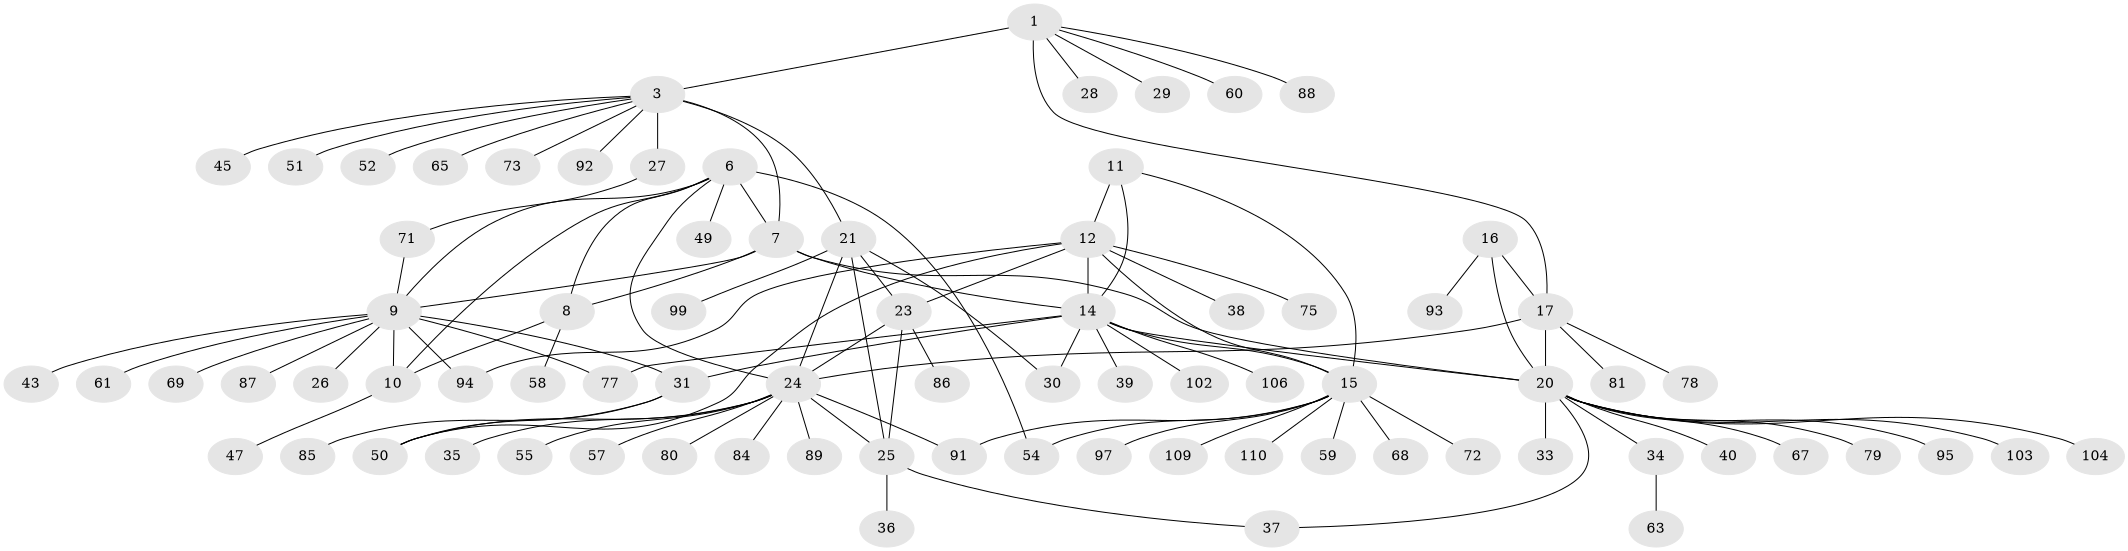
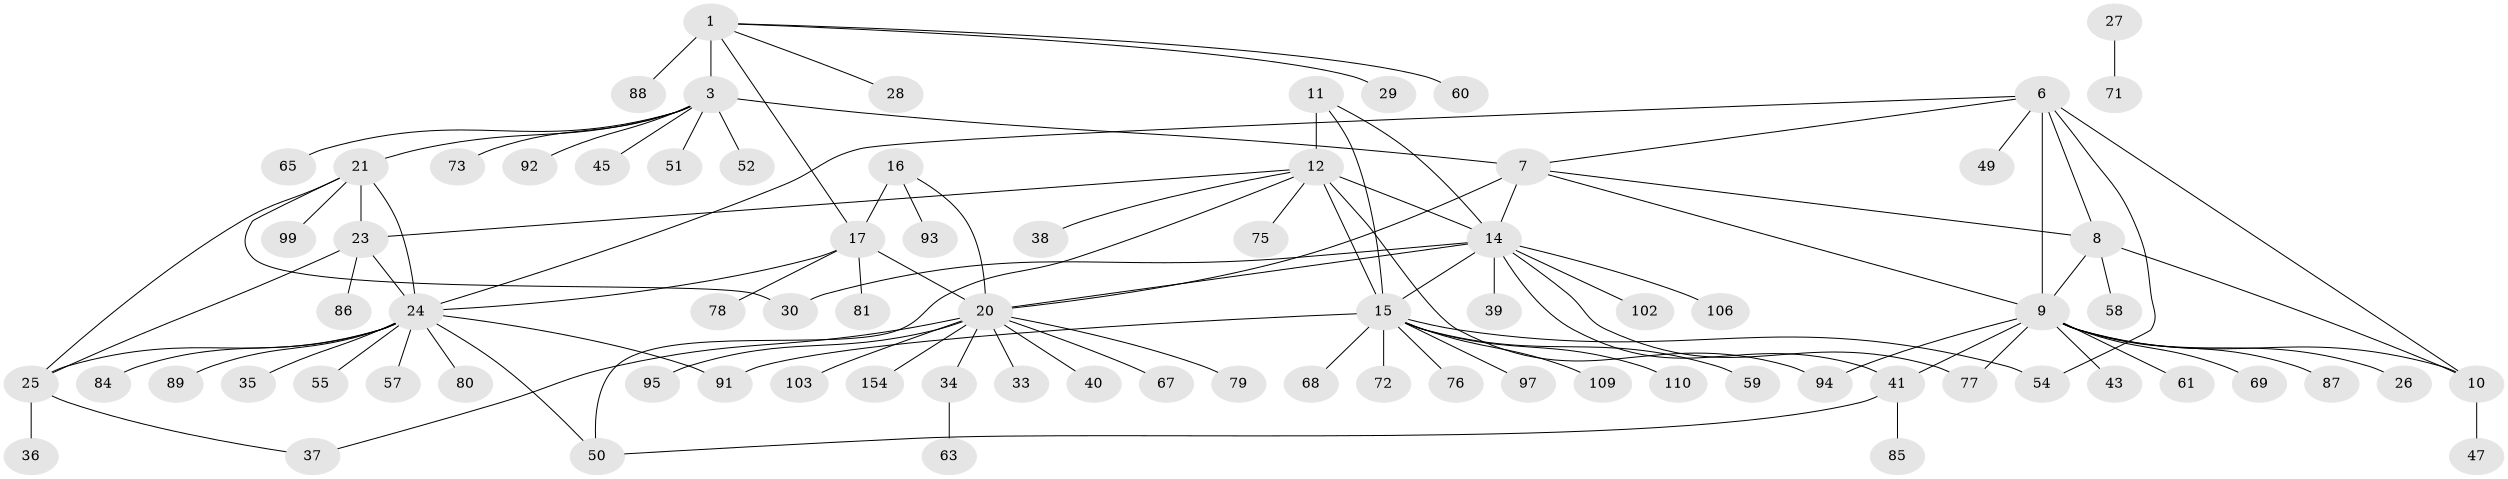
(658, 131) -> none
(401, 275) -> (2070, 276)
(683, 384) -> (1897, 384)
none -> (1456, 384)
(2096, 457) -> (875, 384)
